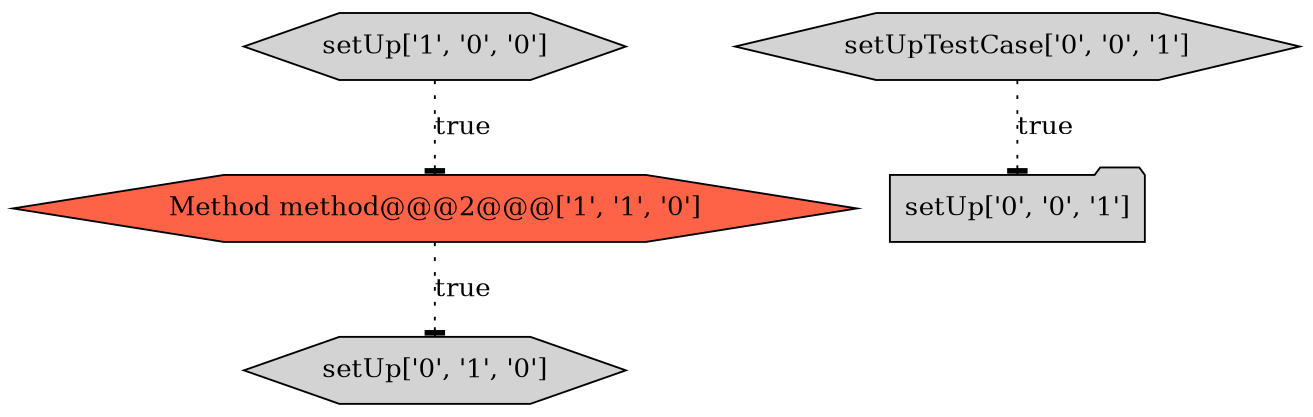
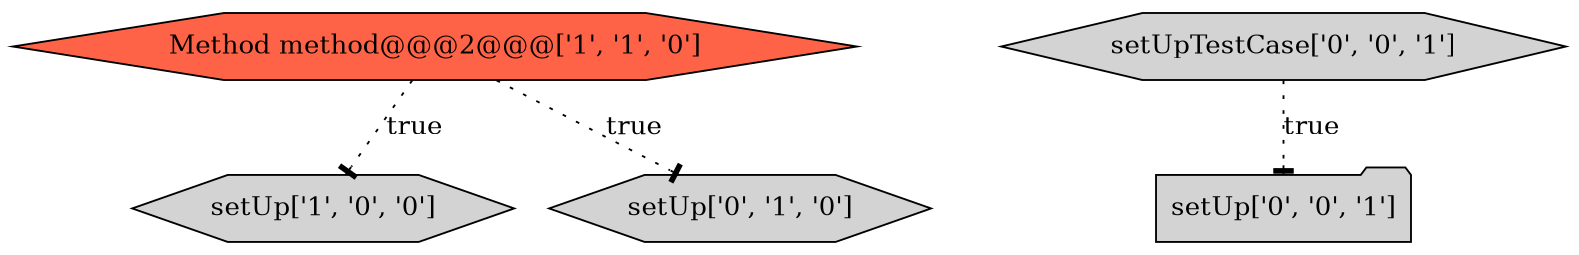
(435, 123) -> (382, 124)
